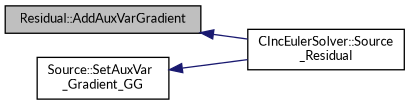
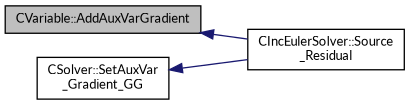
(103, 20) -> (103, 20)
(103, 78) -> (103, 78)
